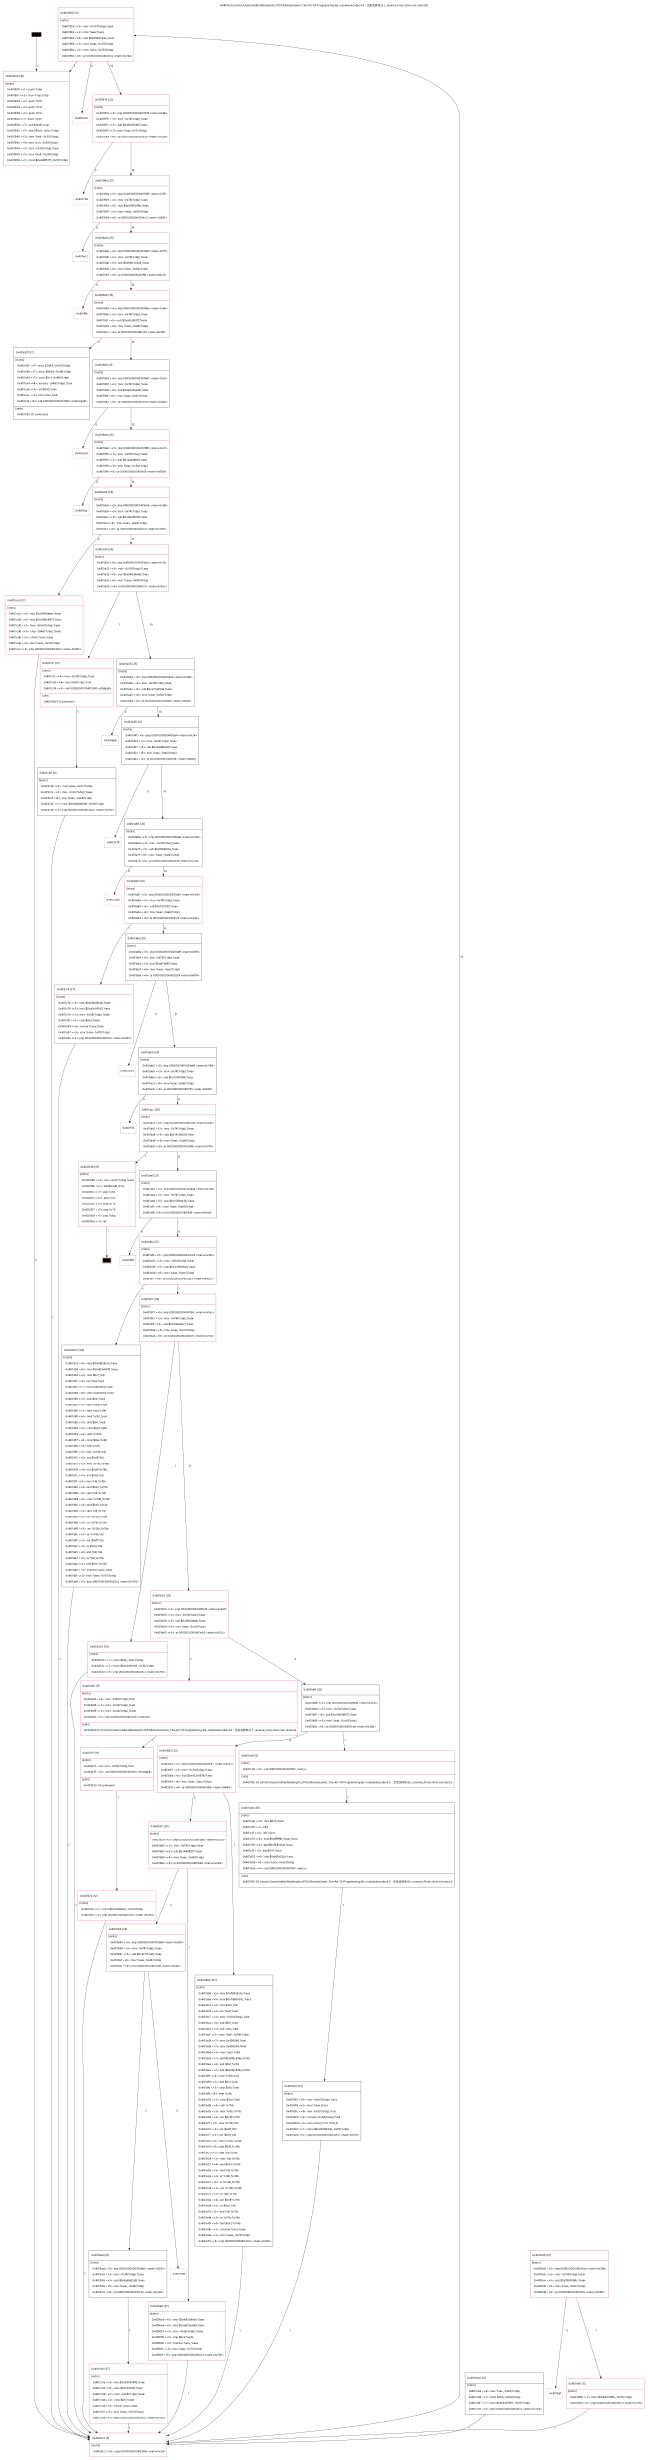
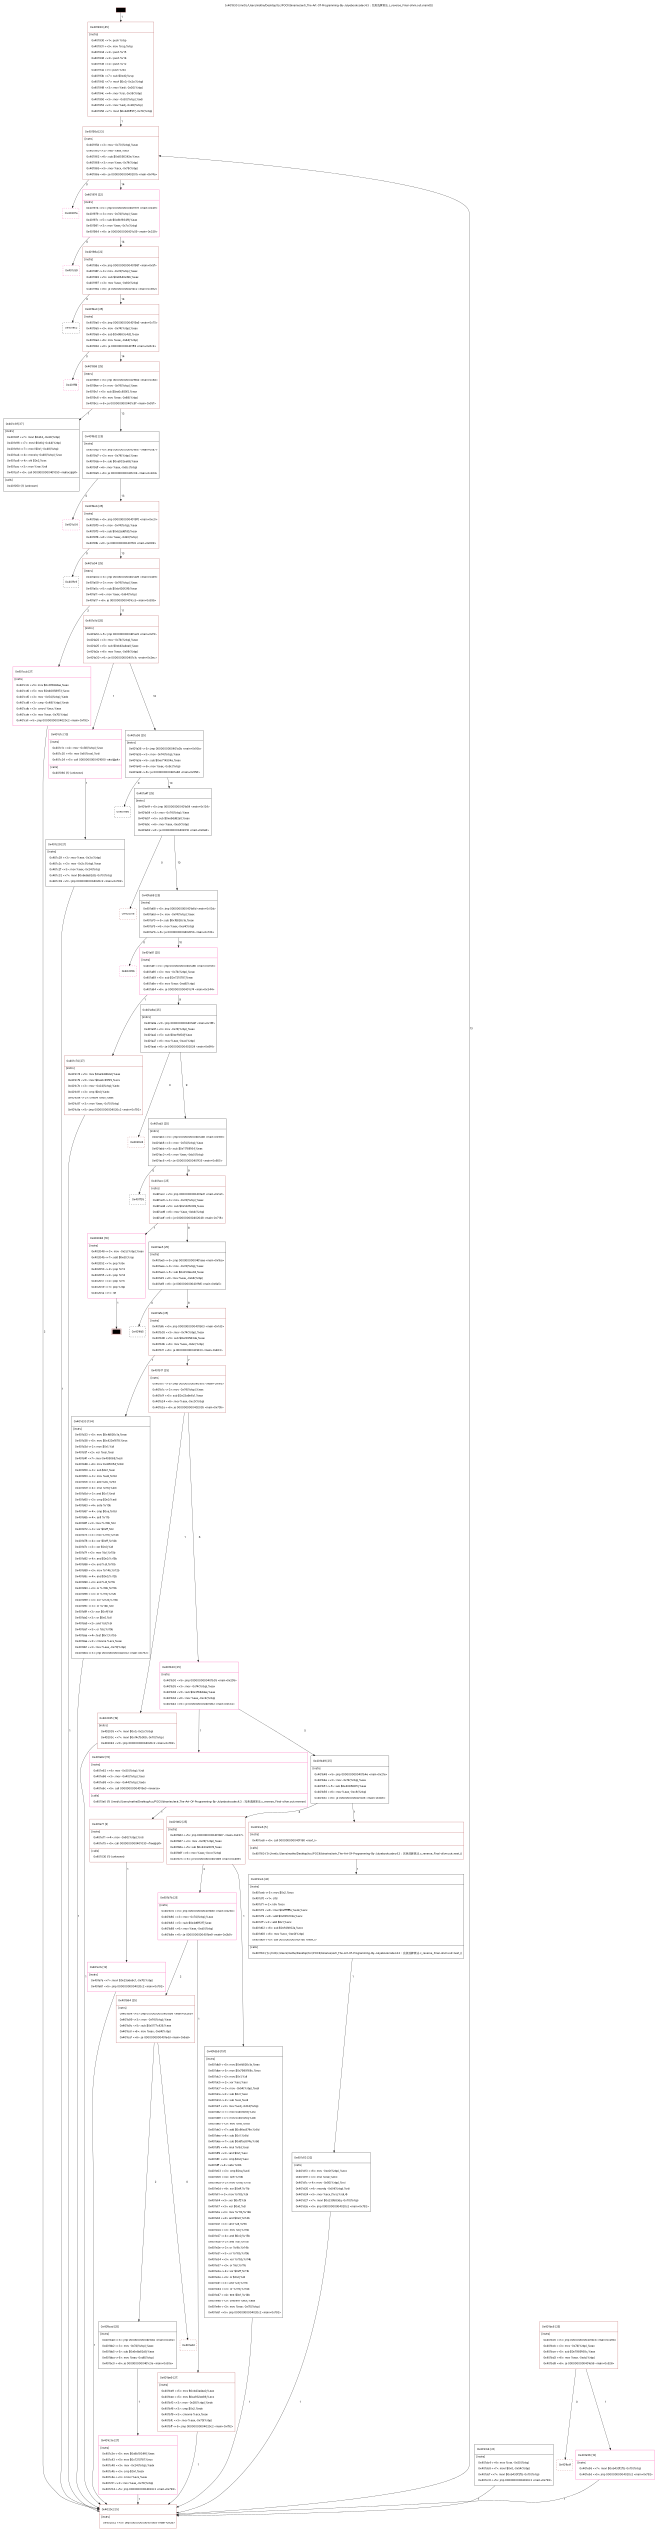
(74, 66) -> (121, 121)
